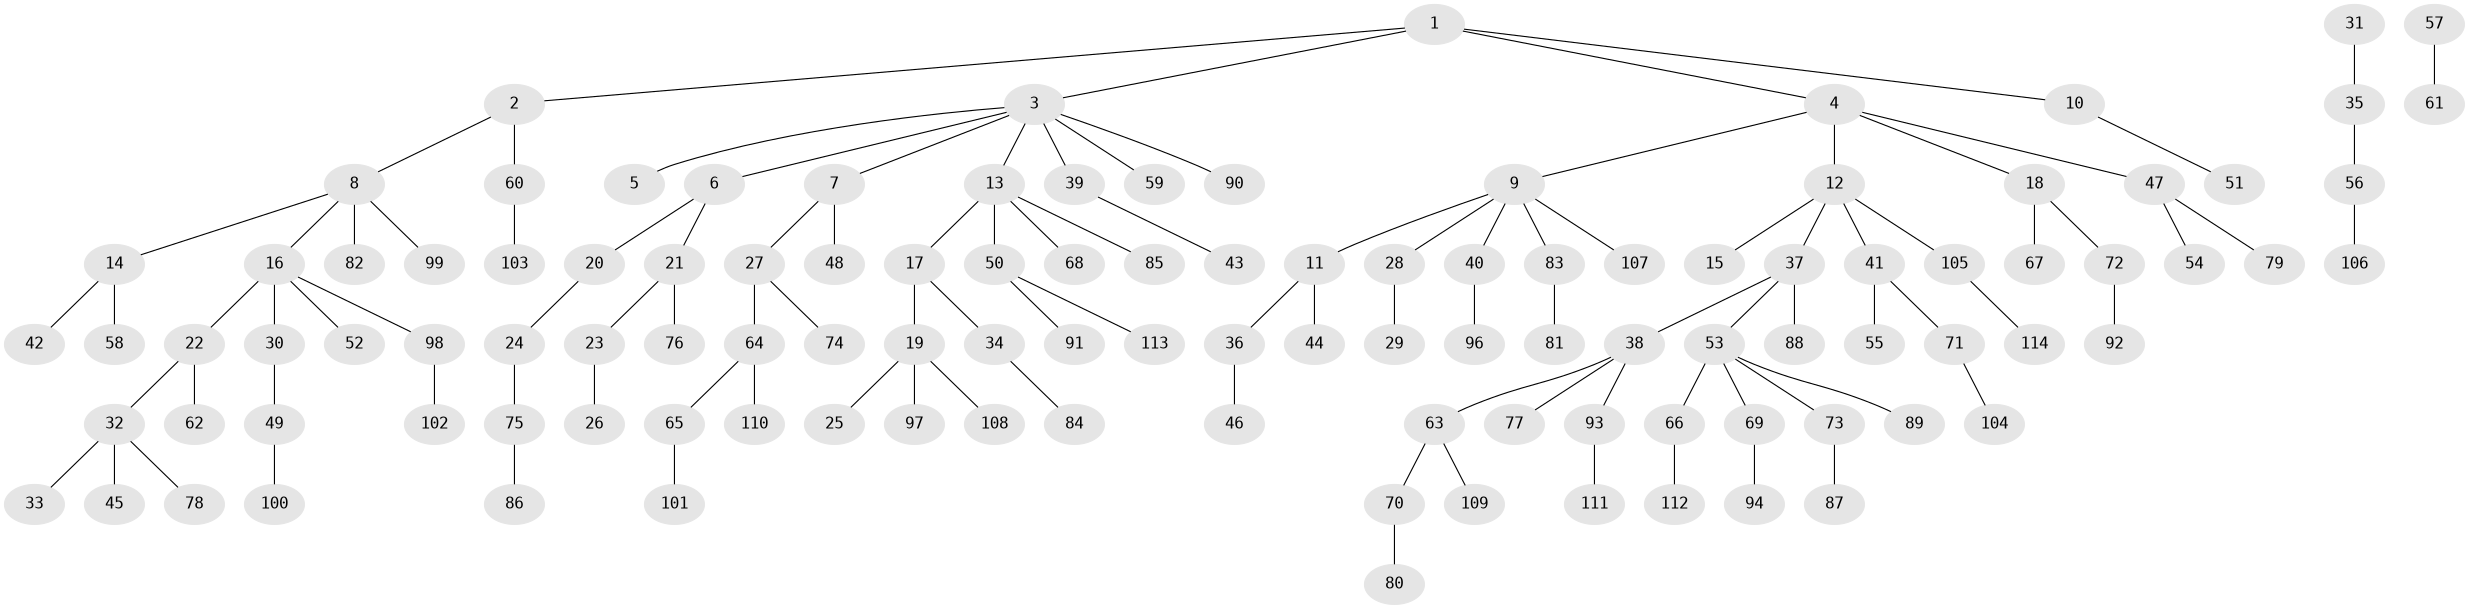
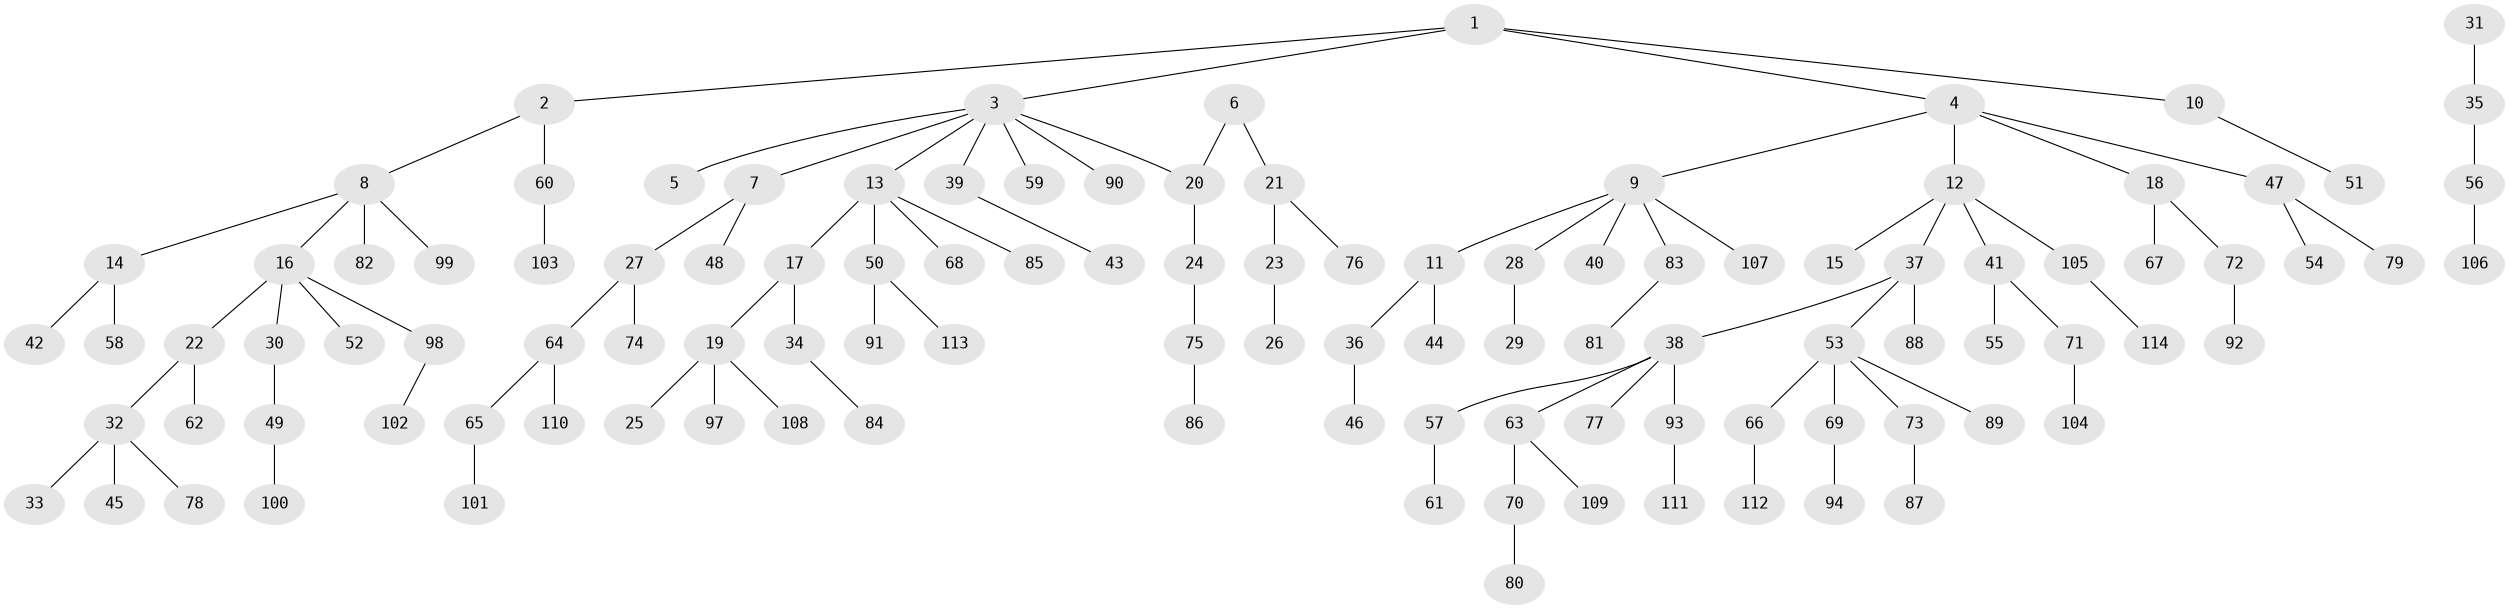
(875, 144) -> (1096, 142)
(1474, 344) -> none
none -> (1554, 384)
